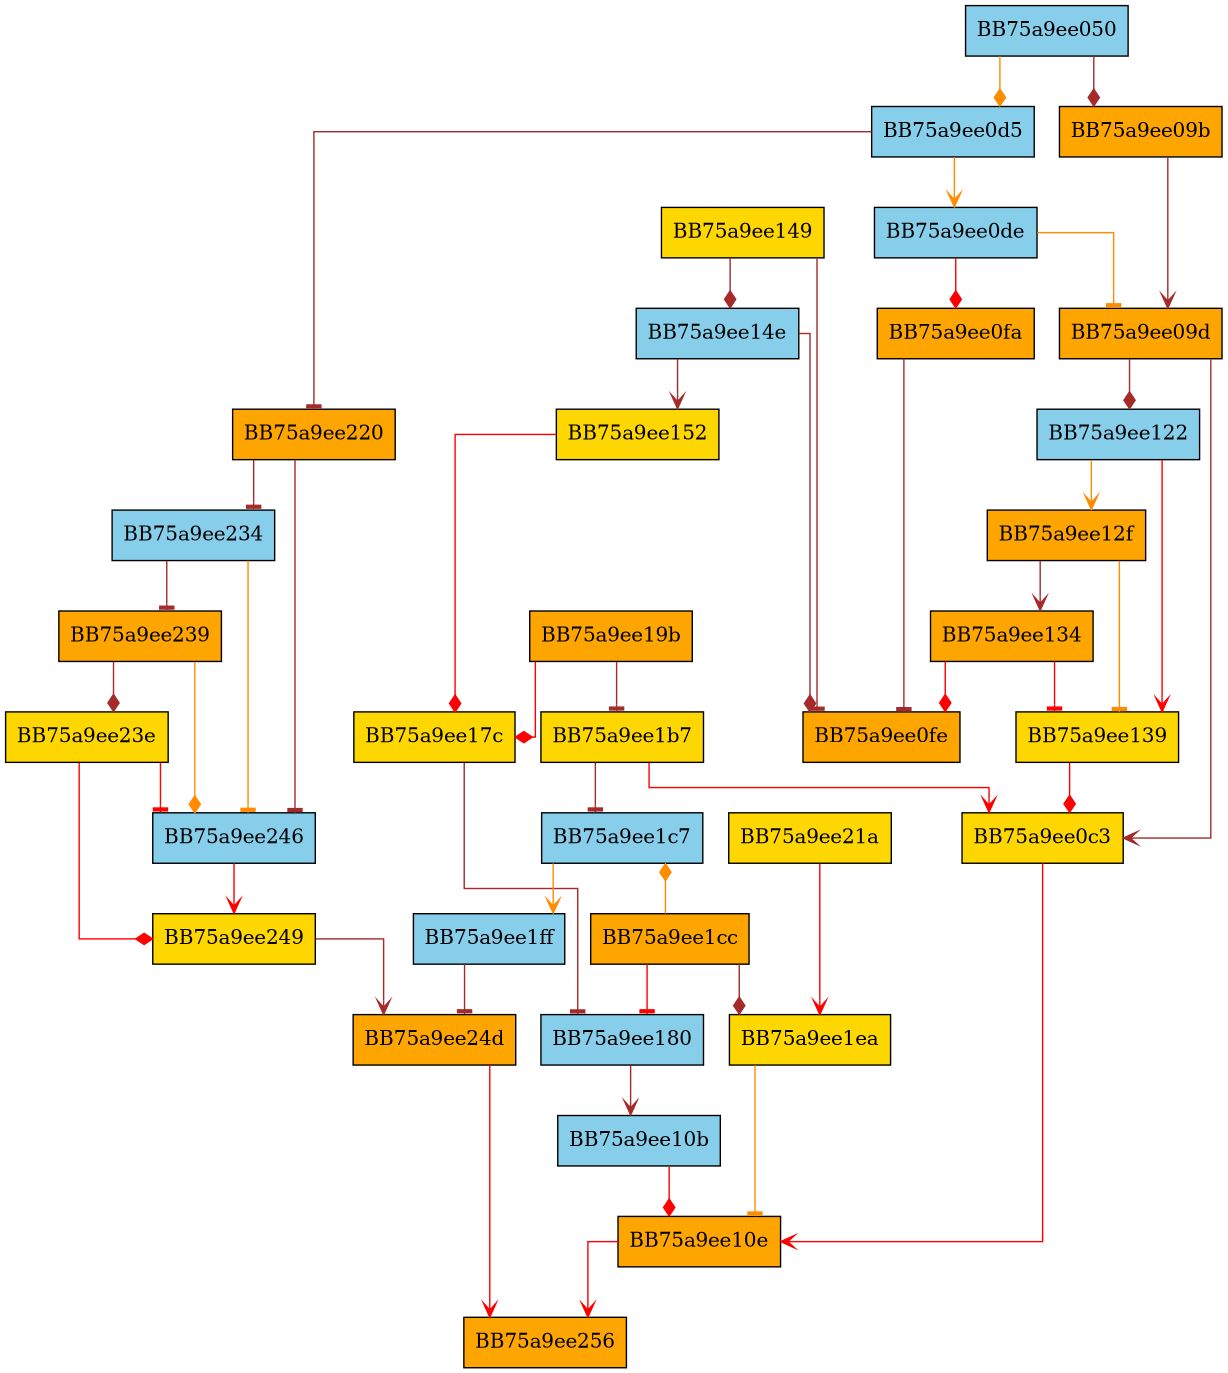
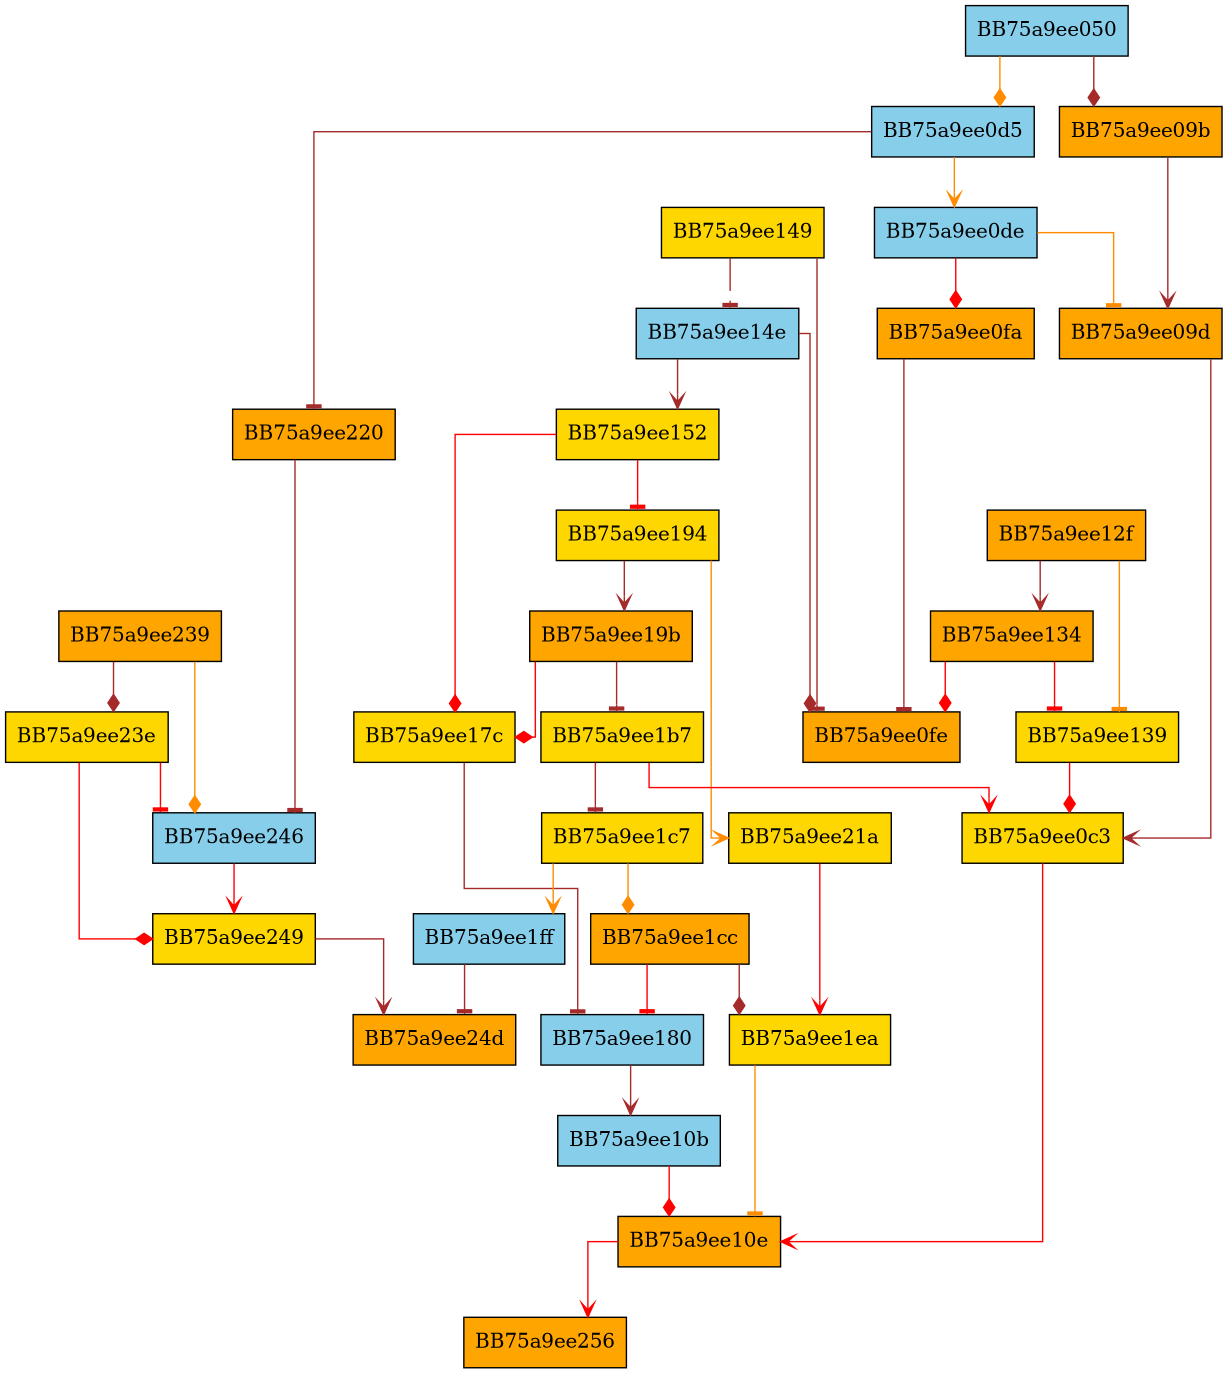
(730, 275) -> (730, 275)
(1118, 434) -> none
(193, 535) -> none
none -> (638, 535)
(622, 838) -> (622, 838)
(665, 897) -> (628, 880)
(490, 1184) -> none
